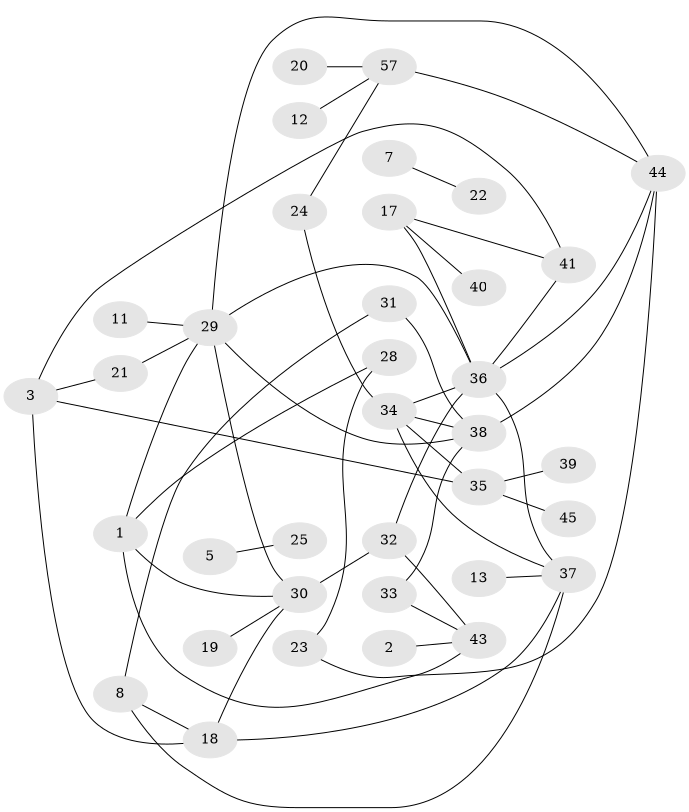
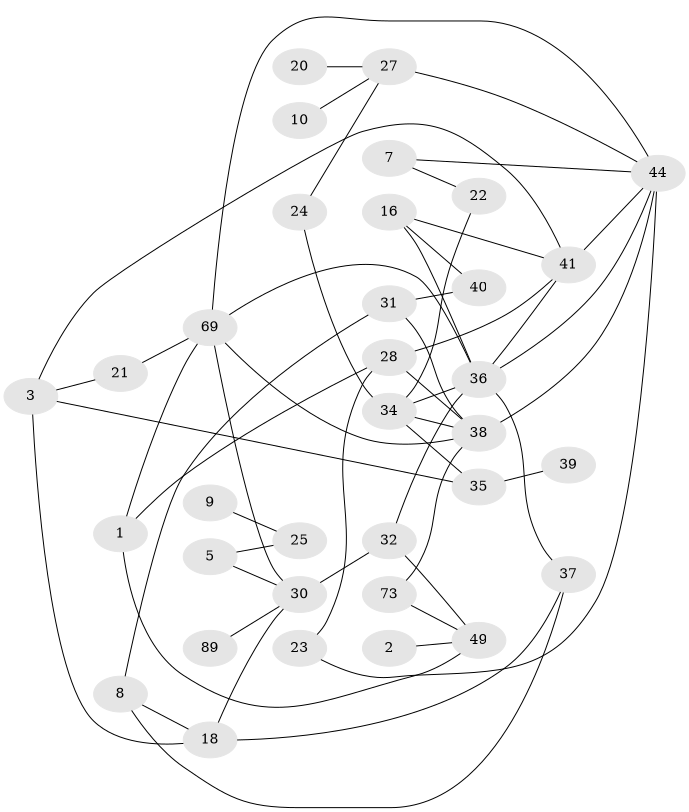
(389, 67) -> (389, 67)
(300, 121) -> (300, 121)
none -> (524, 166)
(389, 212) -> (389, 212)
none -> (614, 219)
none -> (427, 297)
(120, 320) -> none
none -> (488, 324)
(210, 328) -> (210, 328)
none -> (429, 391)
none -> (210, 503)
(454, 515) -> (439, 316)
(569, 519) -> none
(479, 579) -> none
(198, 589) -> (255, 576)
(389, 595) -> (389, 595)
(479, 640) -> (479, 640)
(210, 648) -> (210, 648)
